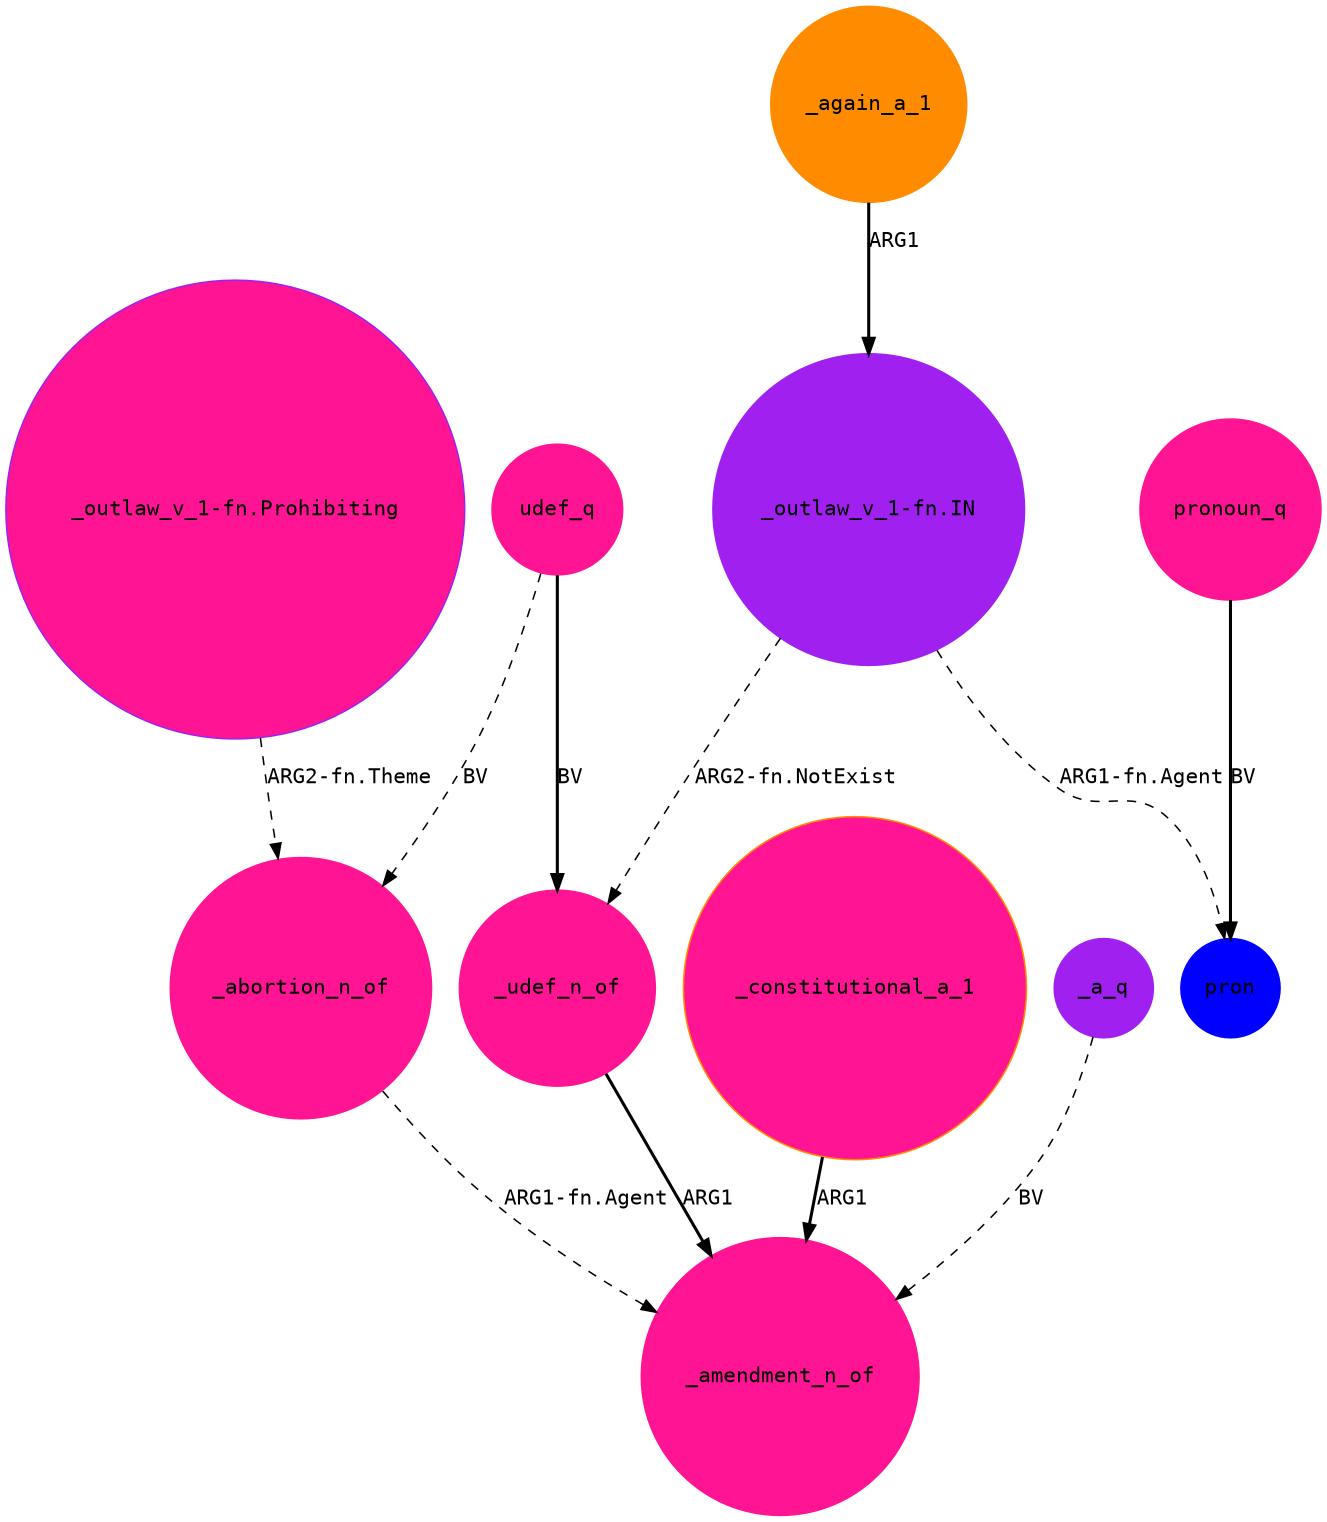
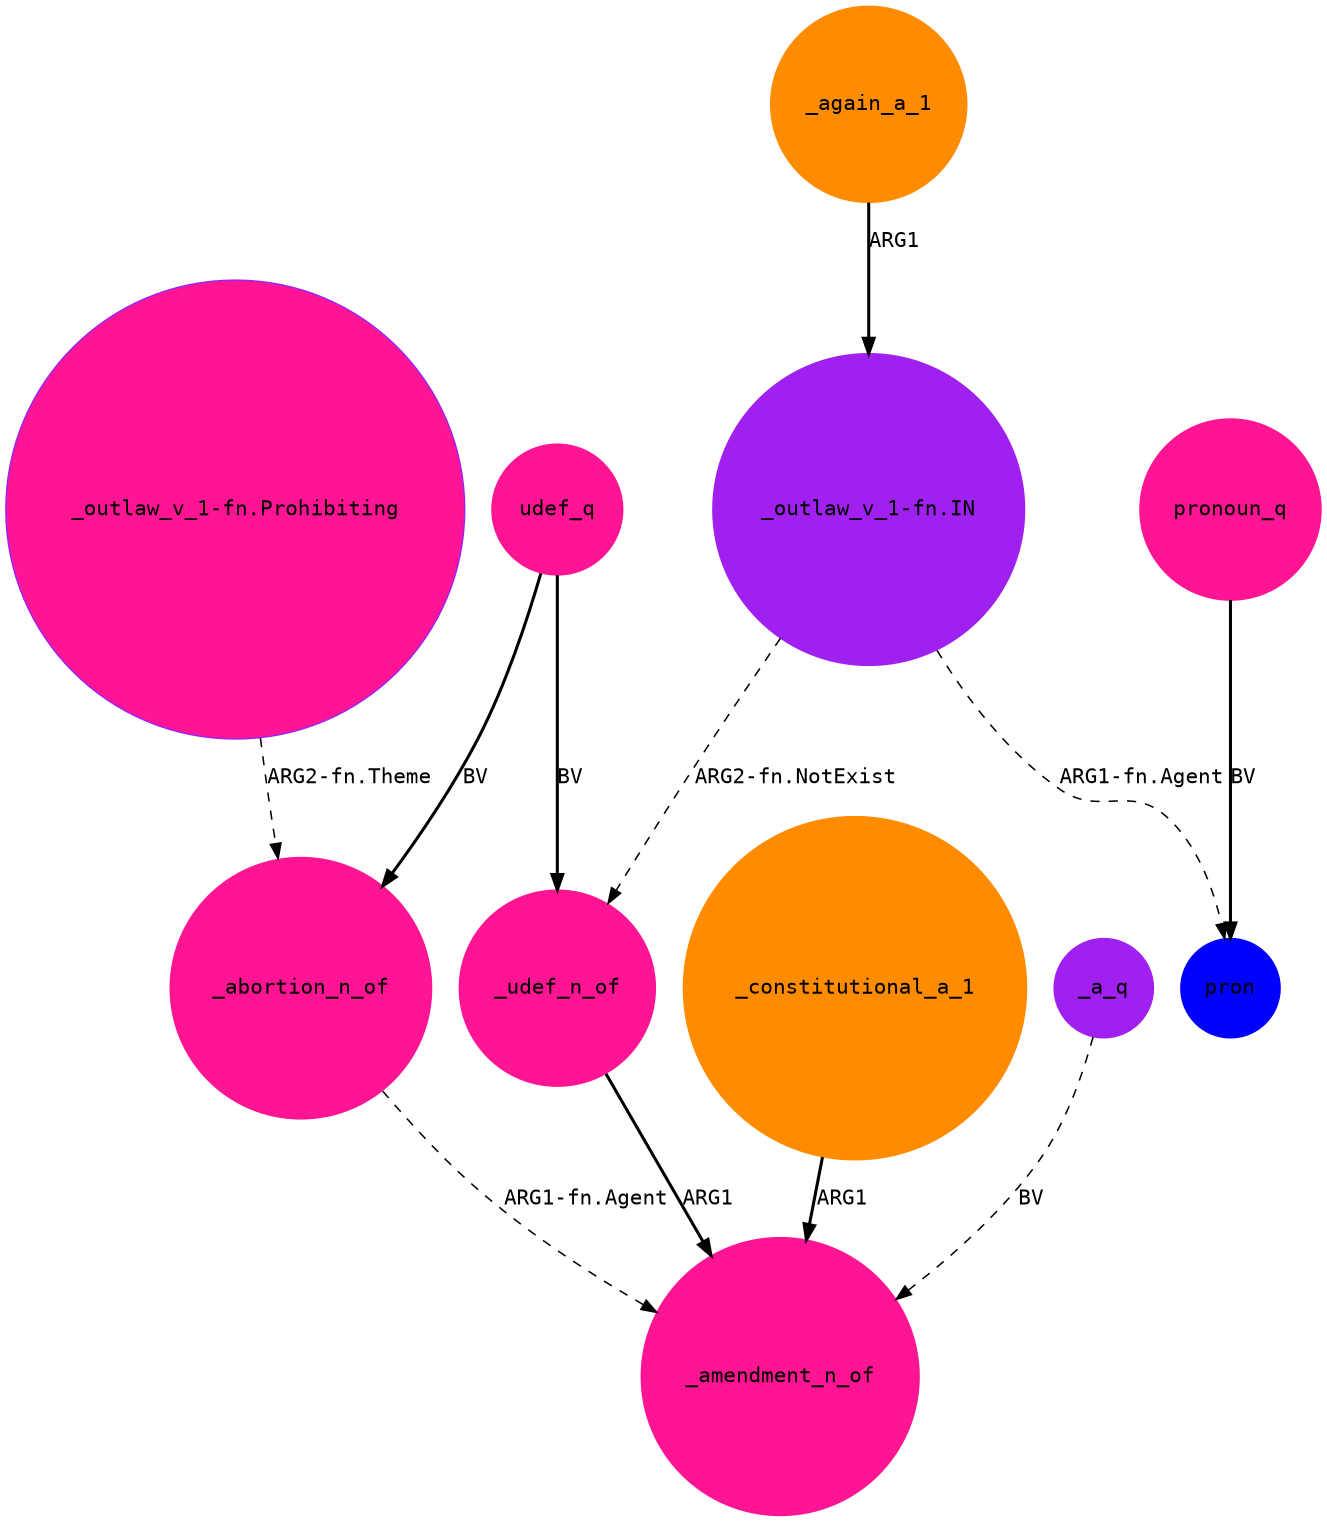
(482, 731) -> (482, 731)
(855, 988) -> (855, 988)
